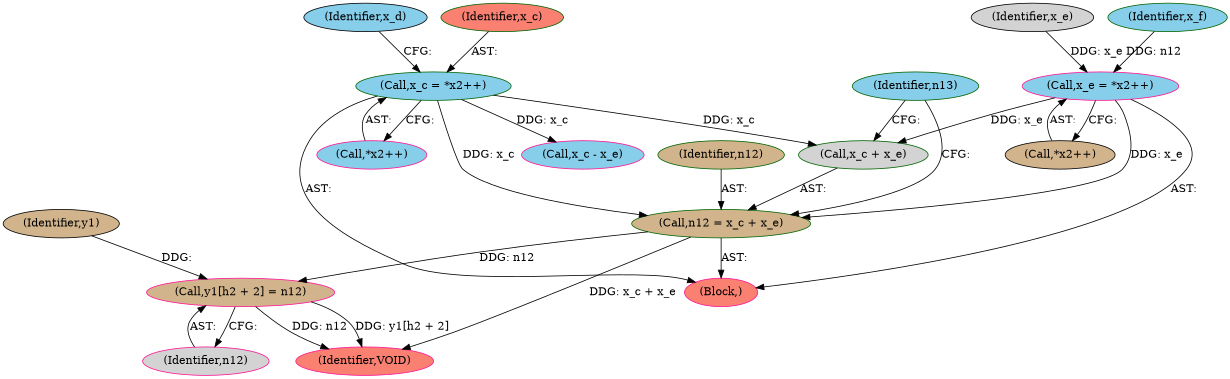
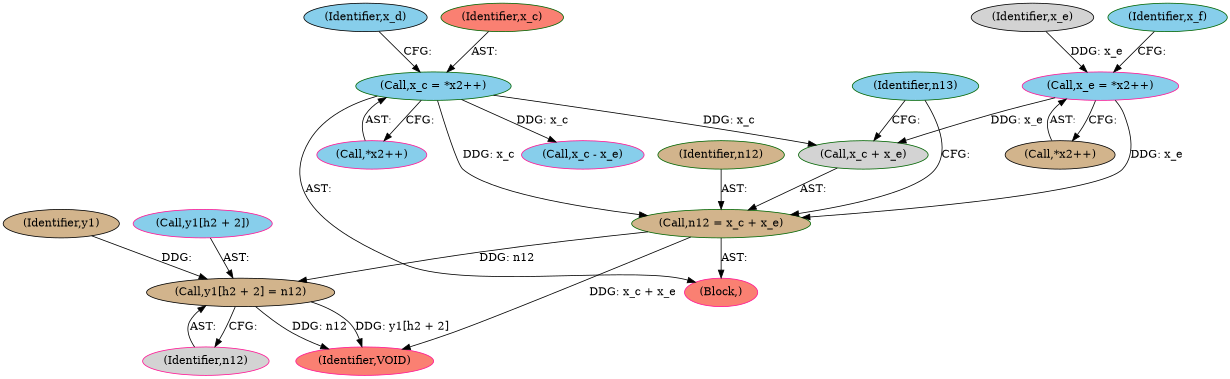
(1154, 52) -> (1154, 52)
none -> (203, 224)
(1032, 239) -> none
(241, 292) -> (241, 292)
